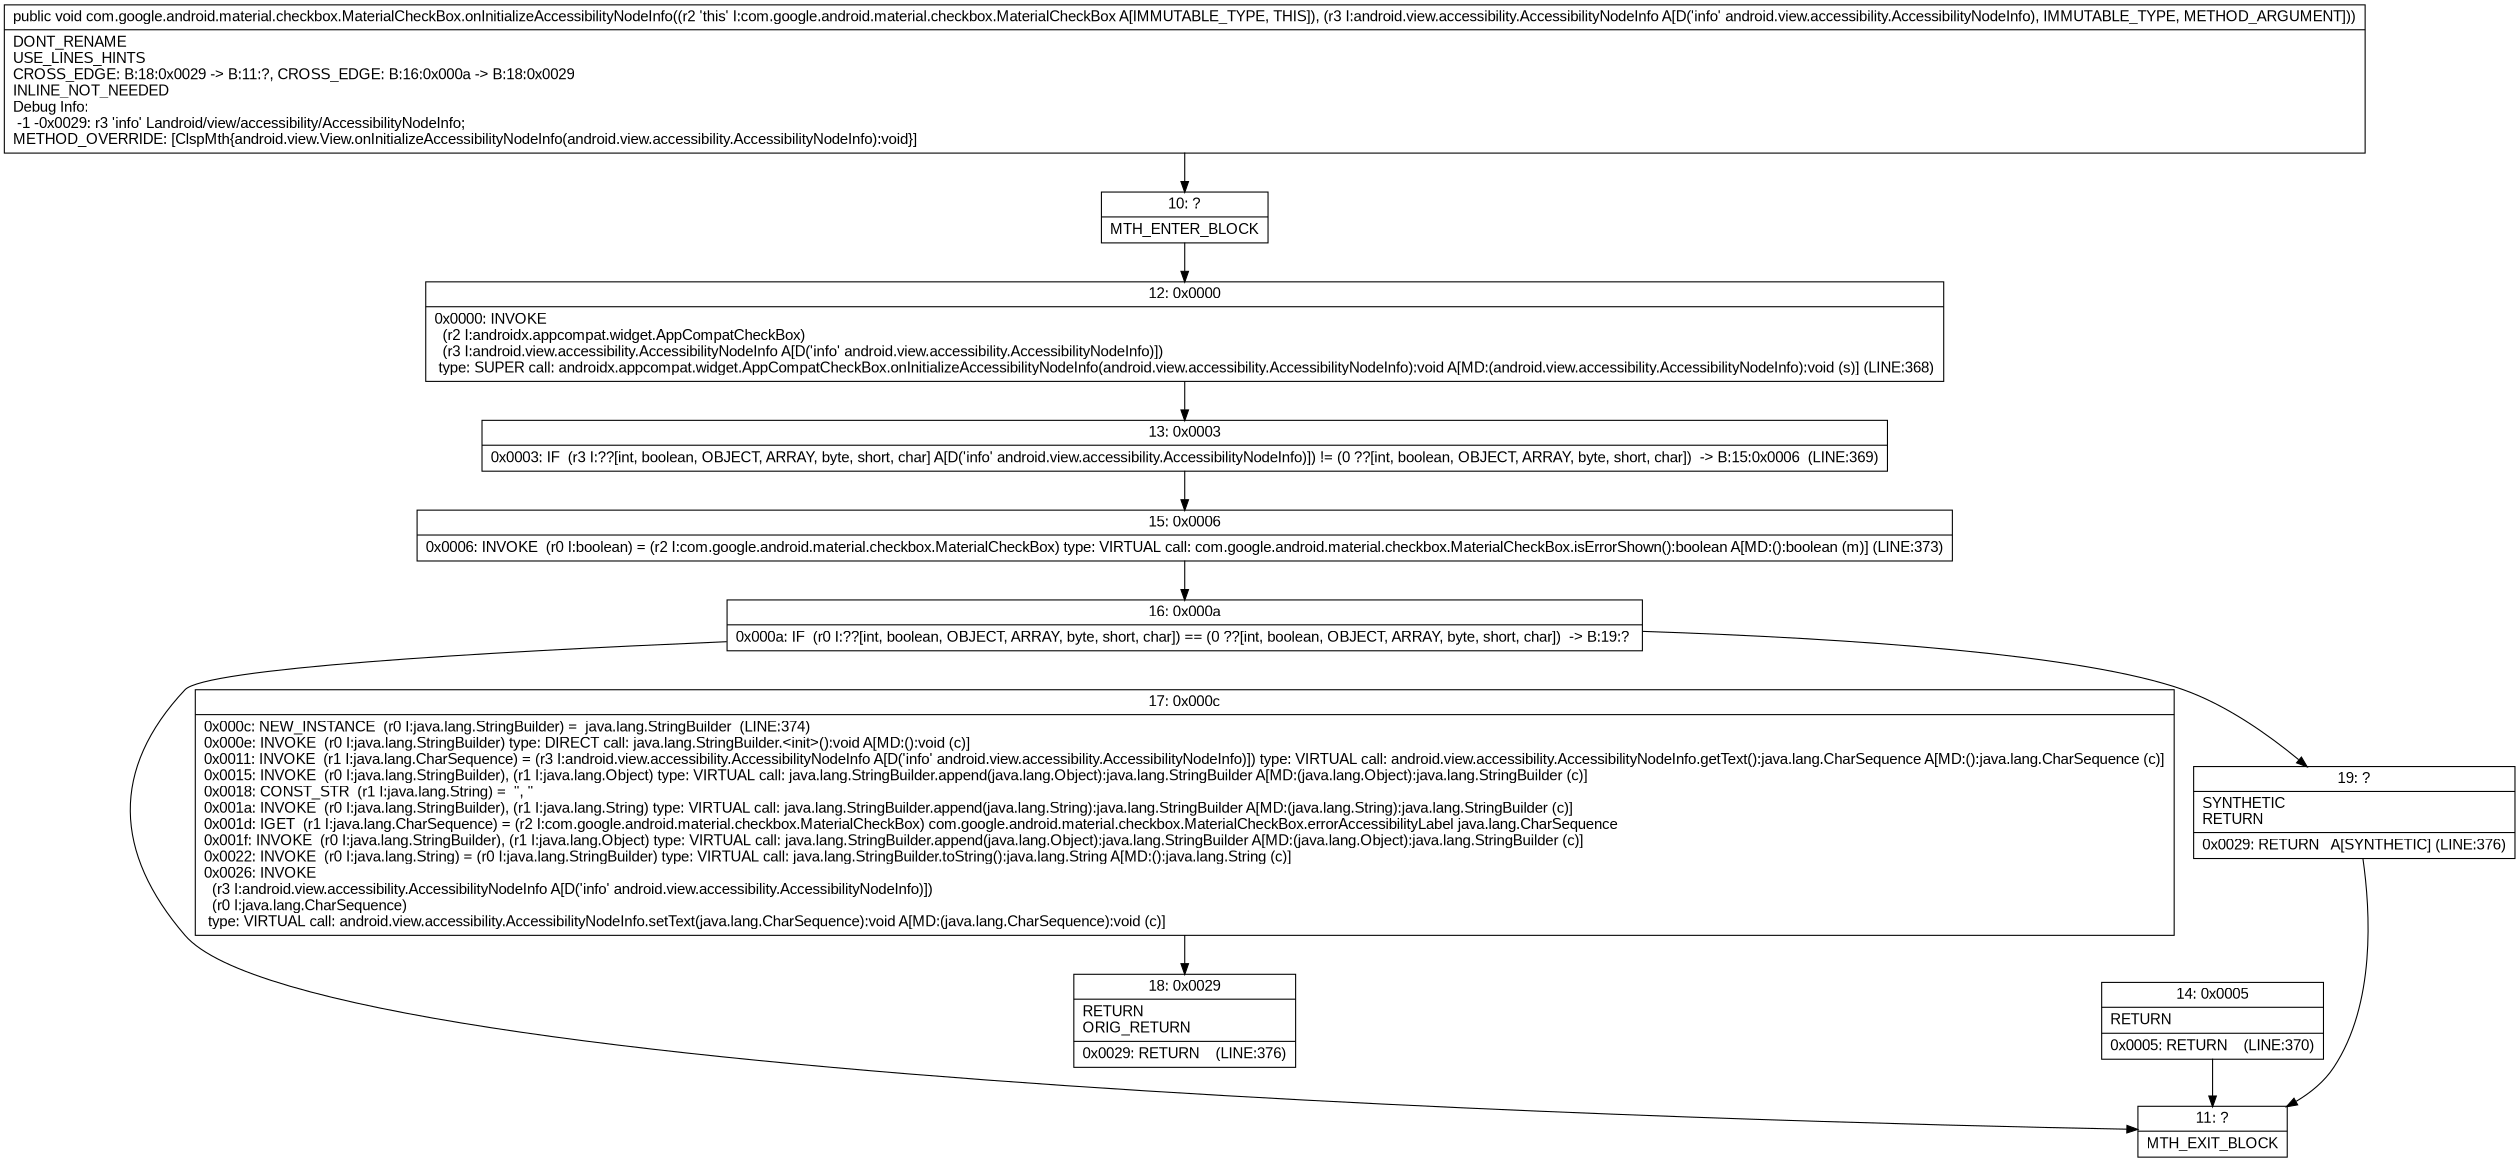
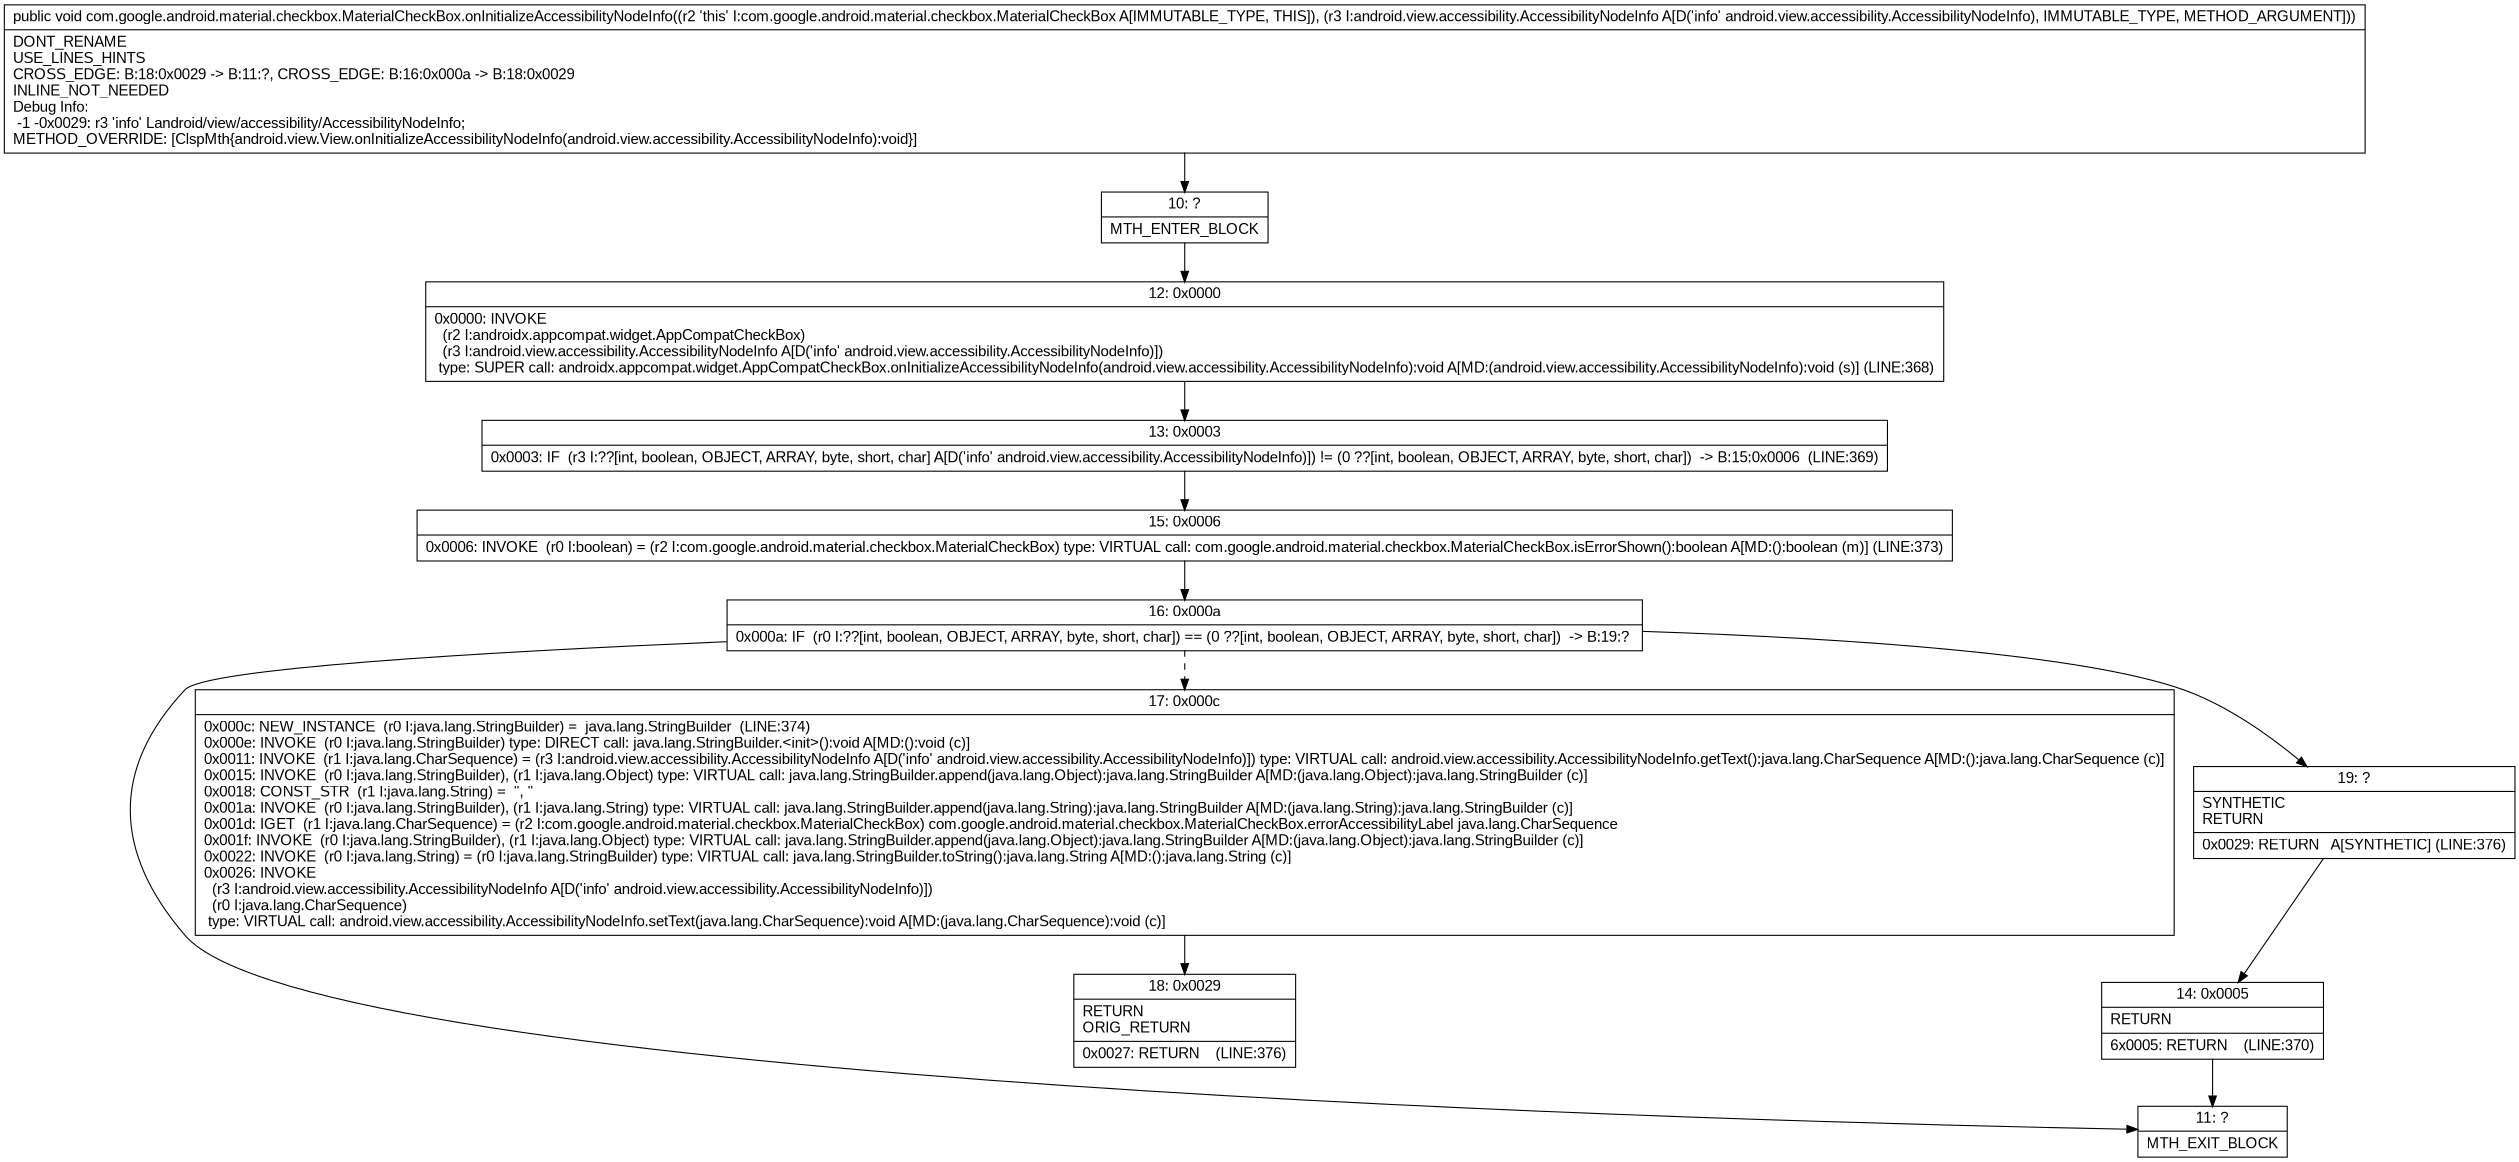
none -> (1185, 665)
(2363, 991) -> (2284, 916)
(2213, 1046) -> (2213, 1046)
(1185, 1054) -> (1185, 1054)
